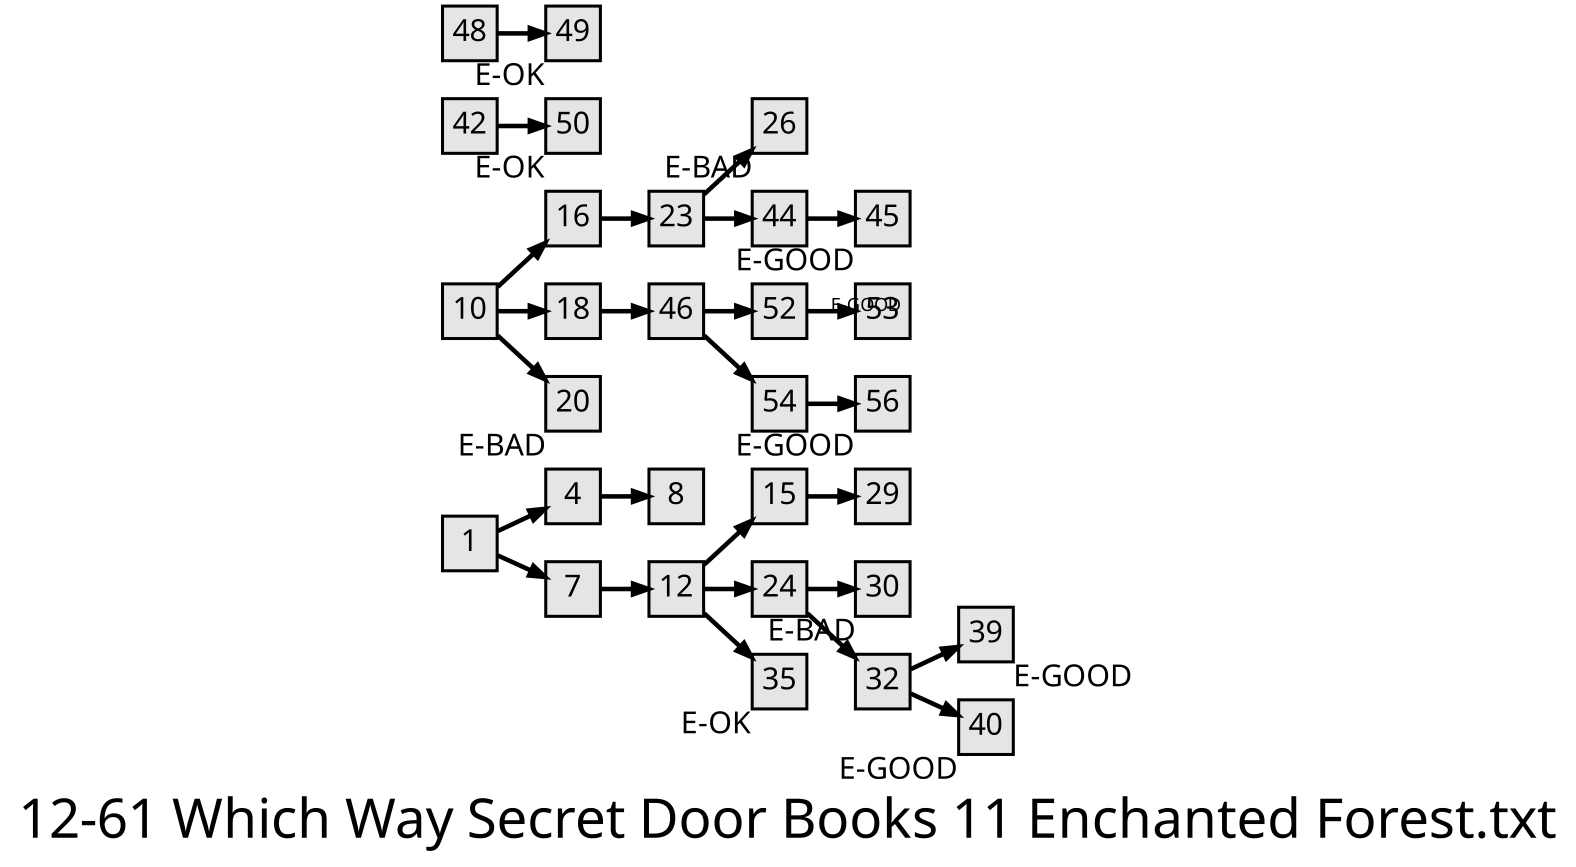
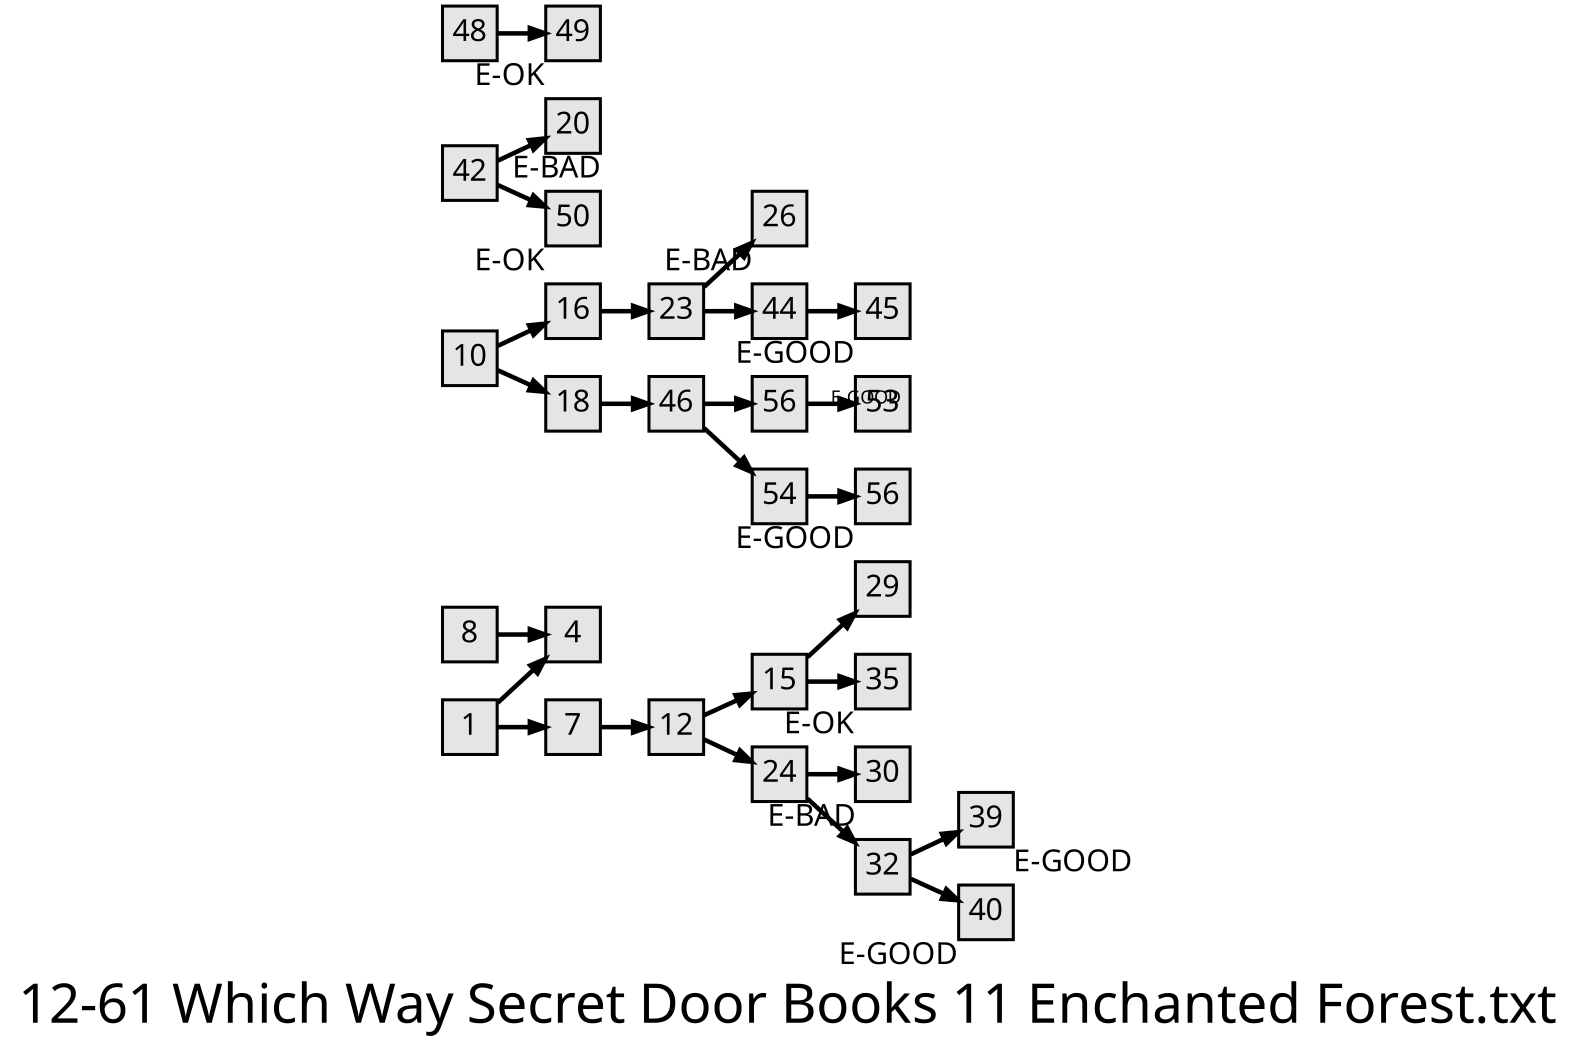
(780, 311) -> (780, 404)
(516, 352) -> (514, 153)
(617, 496) -> (514, 635)
(722, 630) -> (823, 682)
